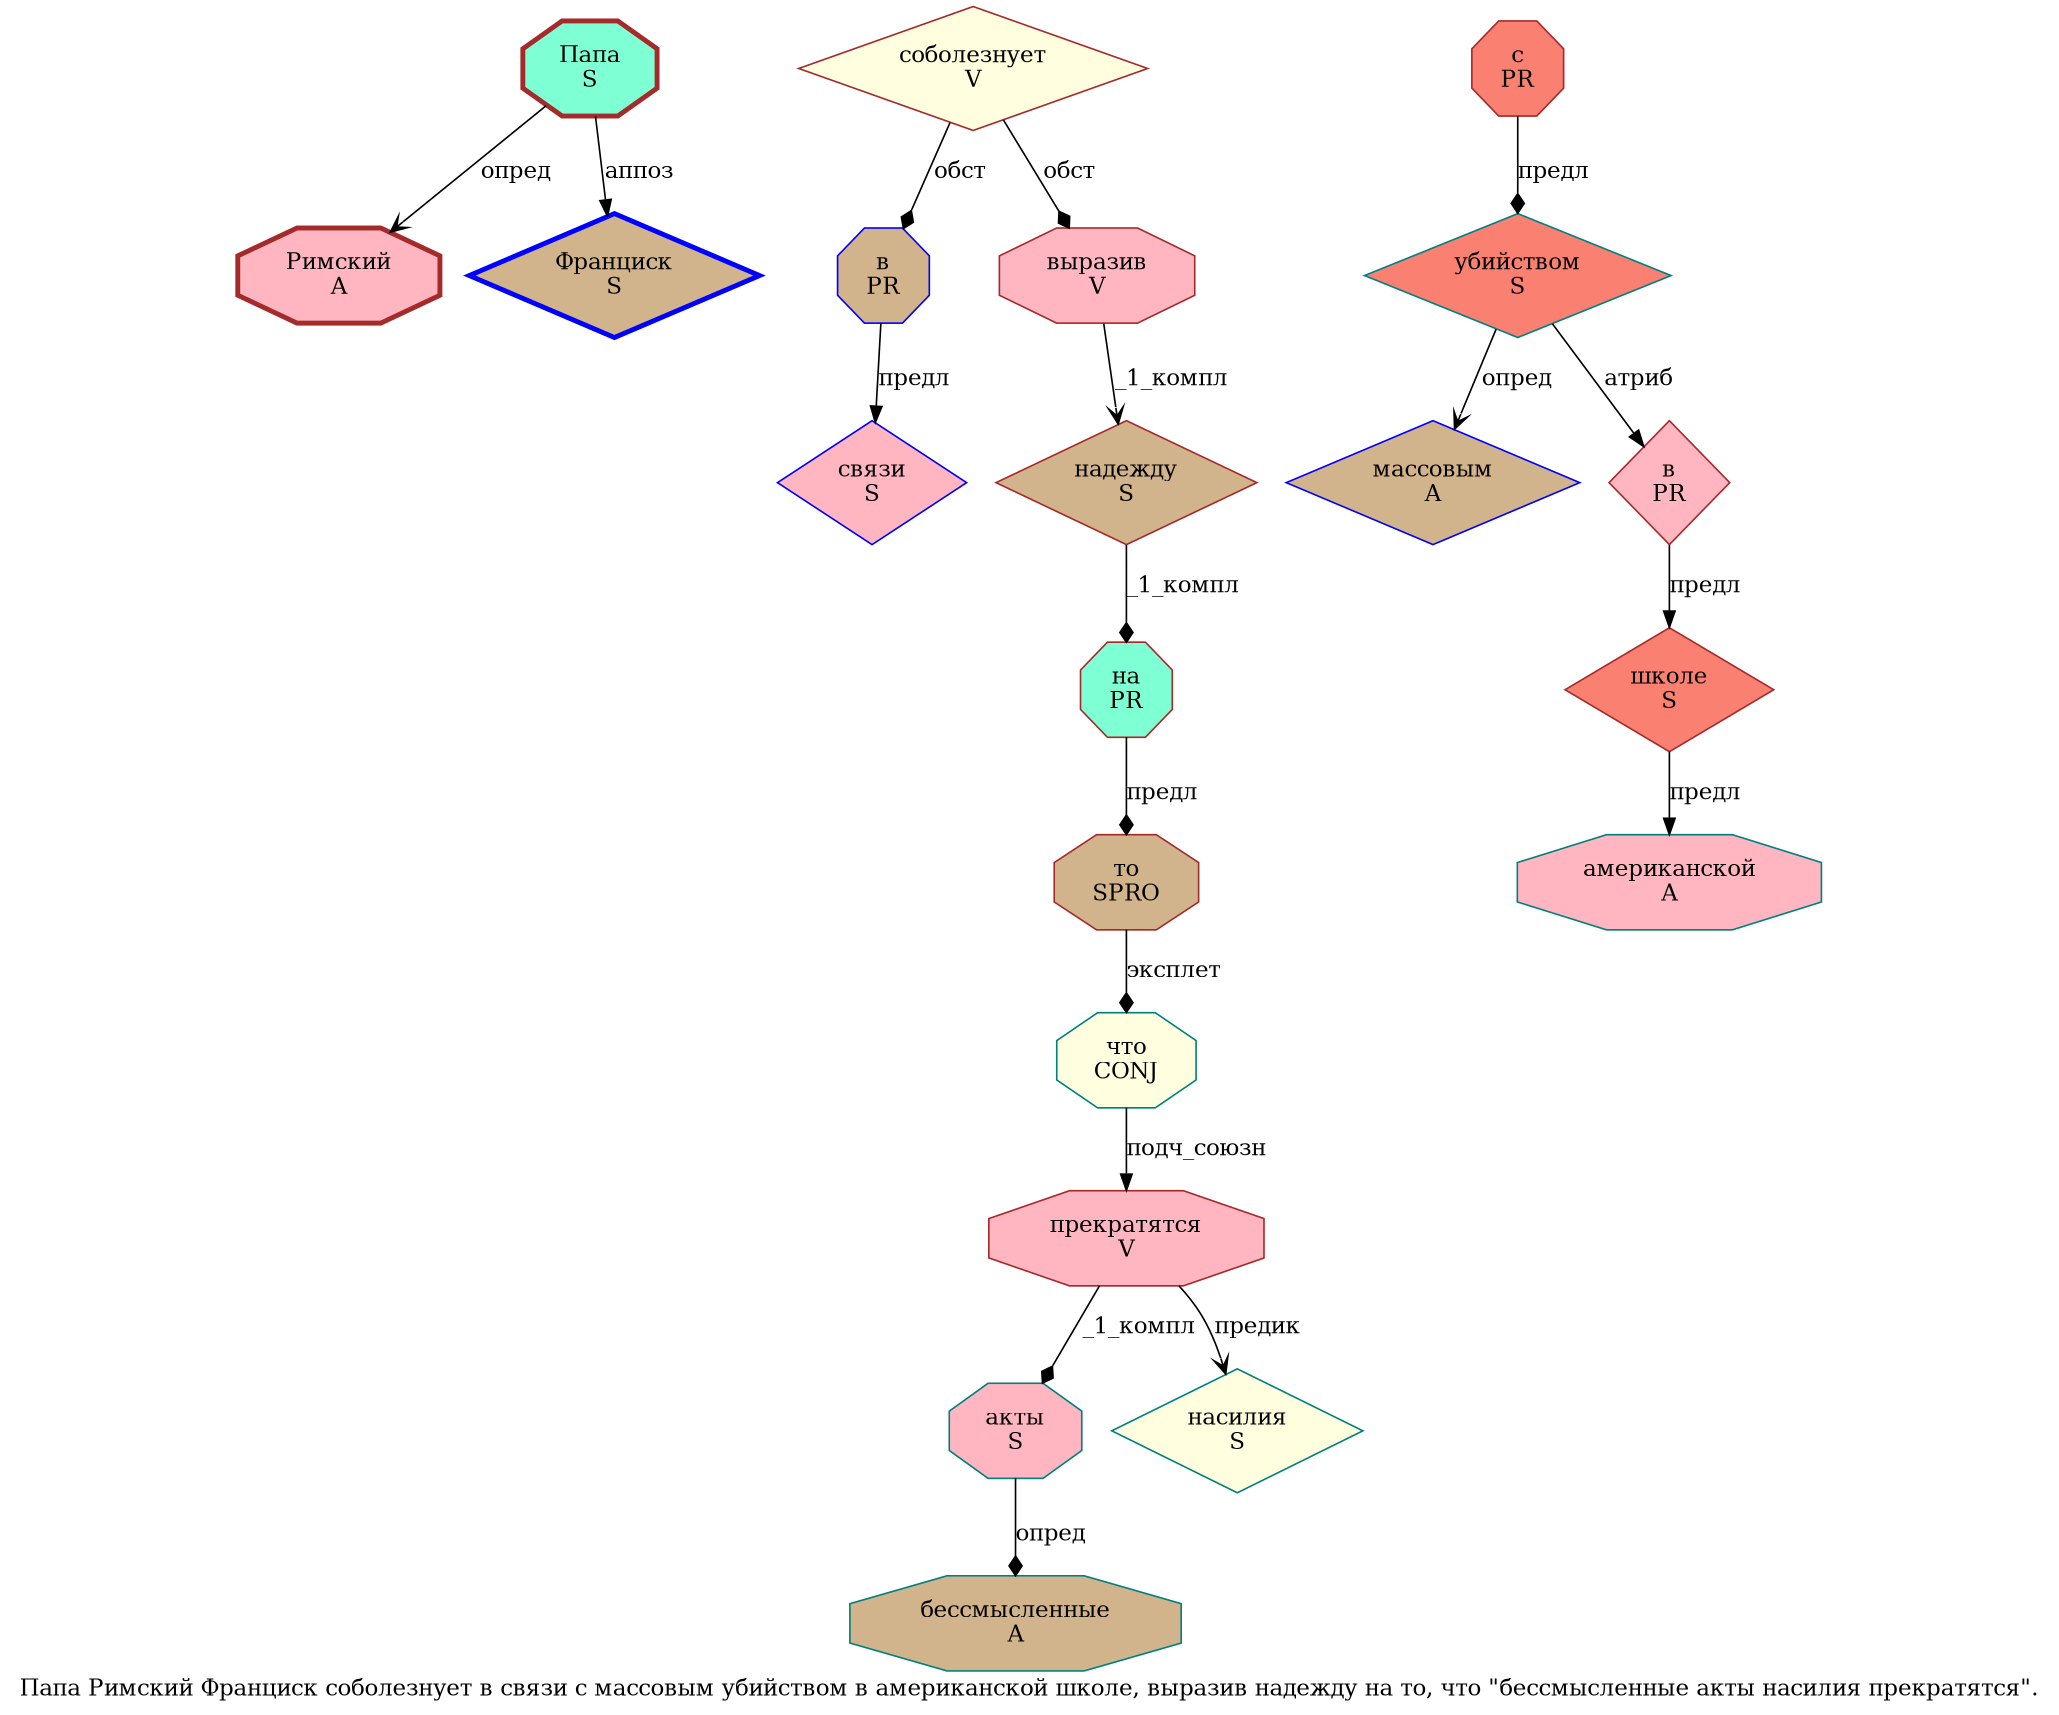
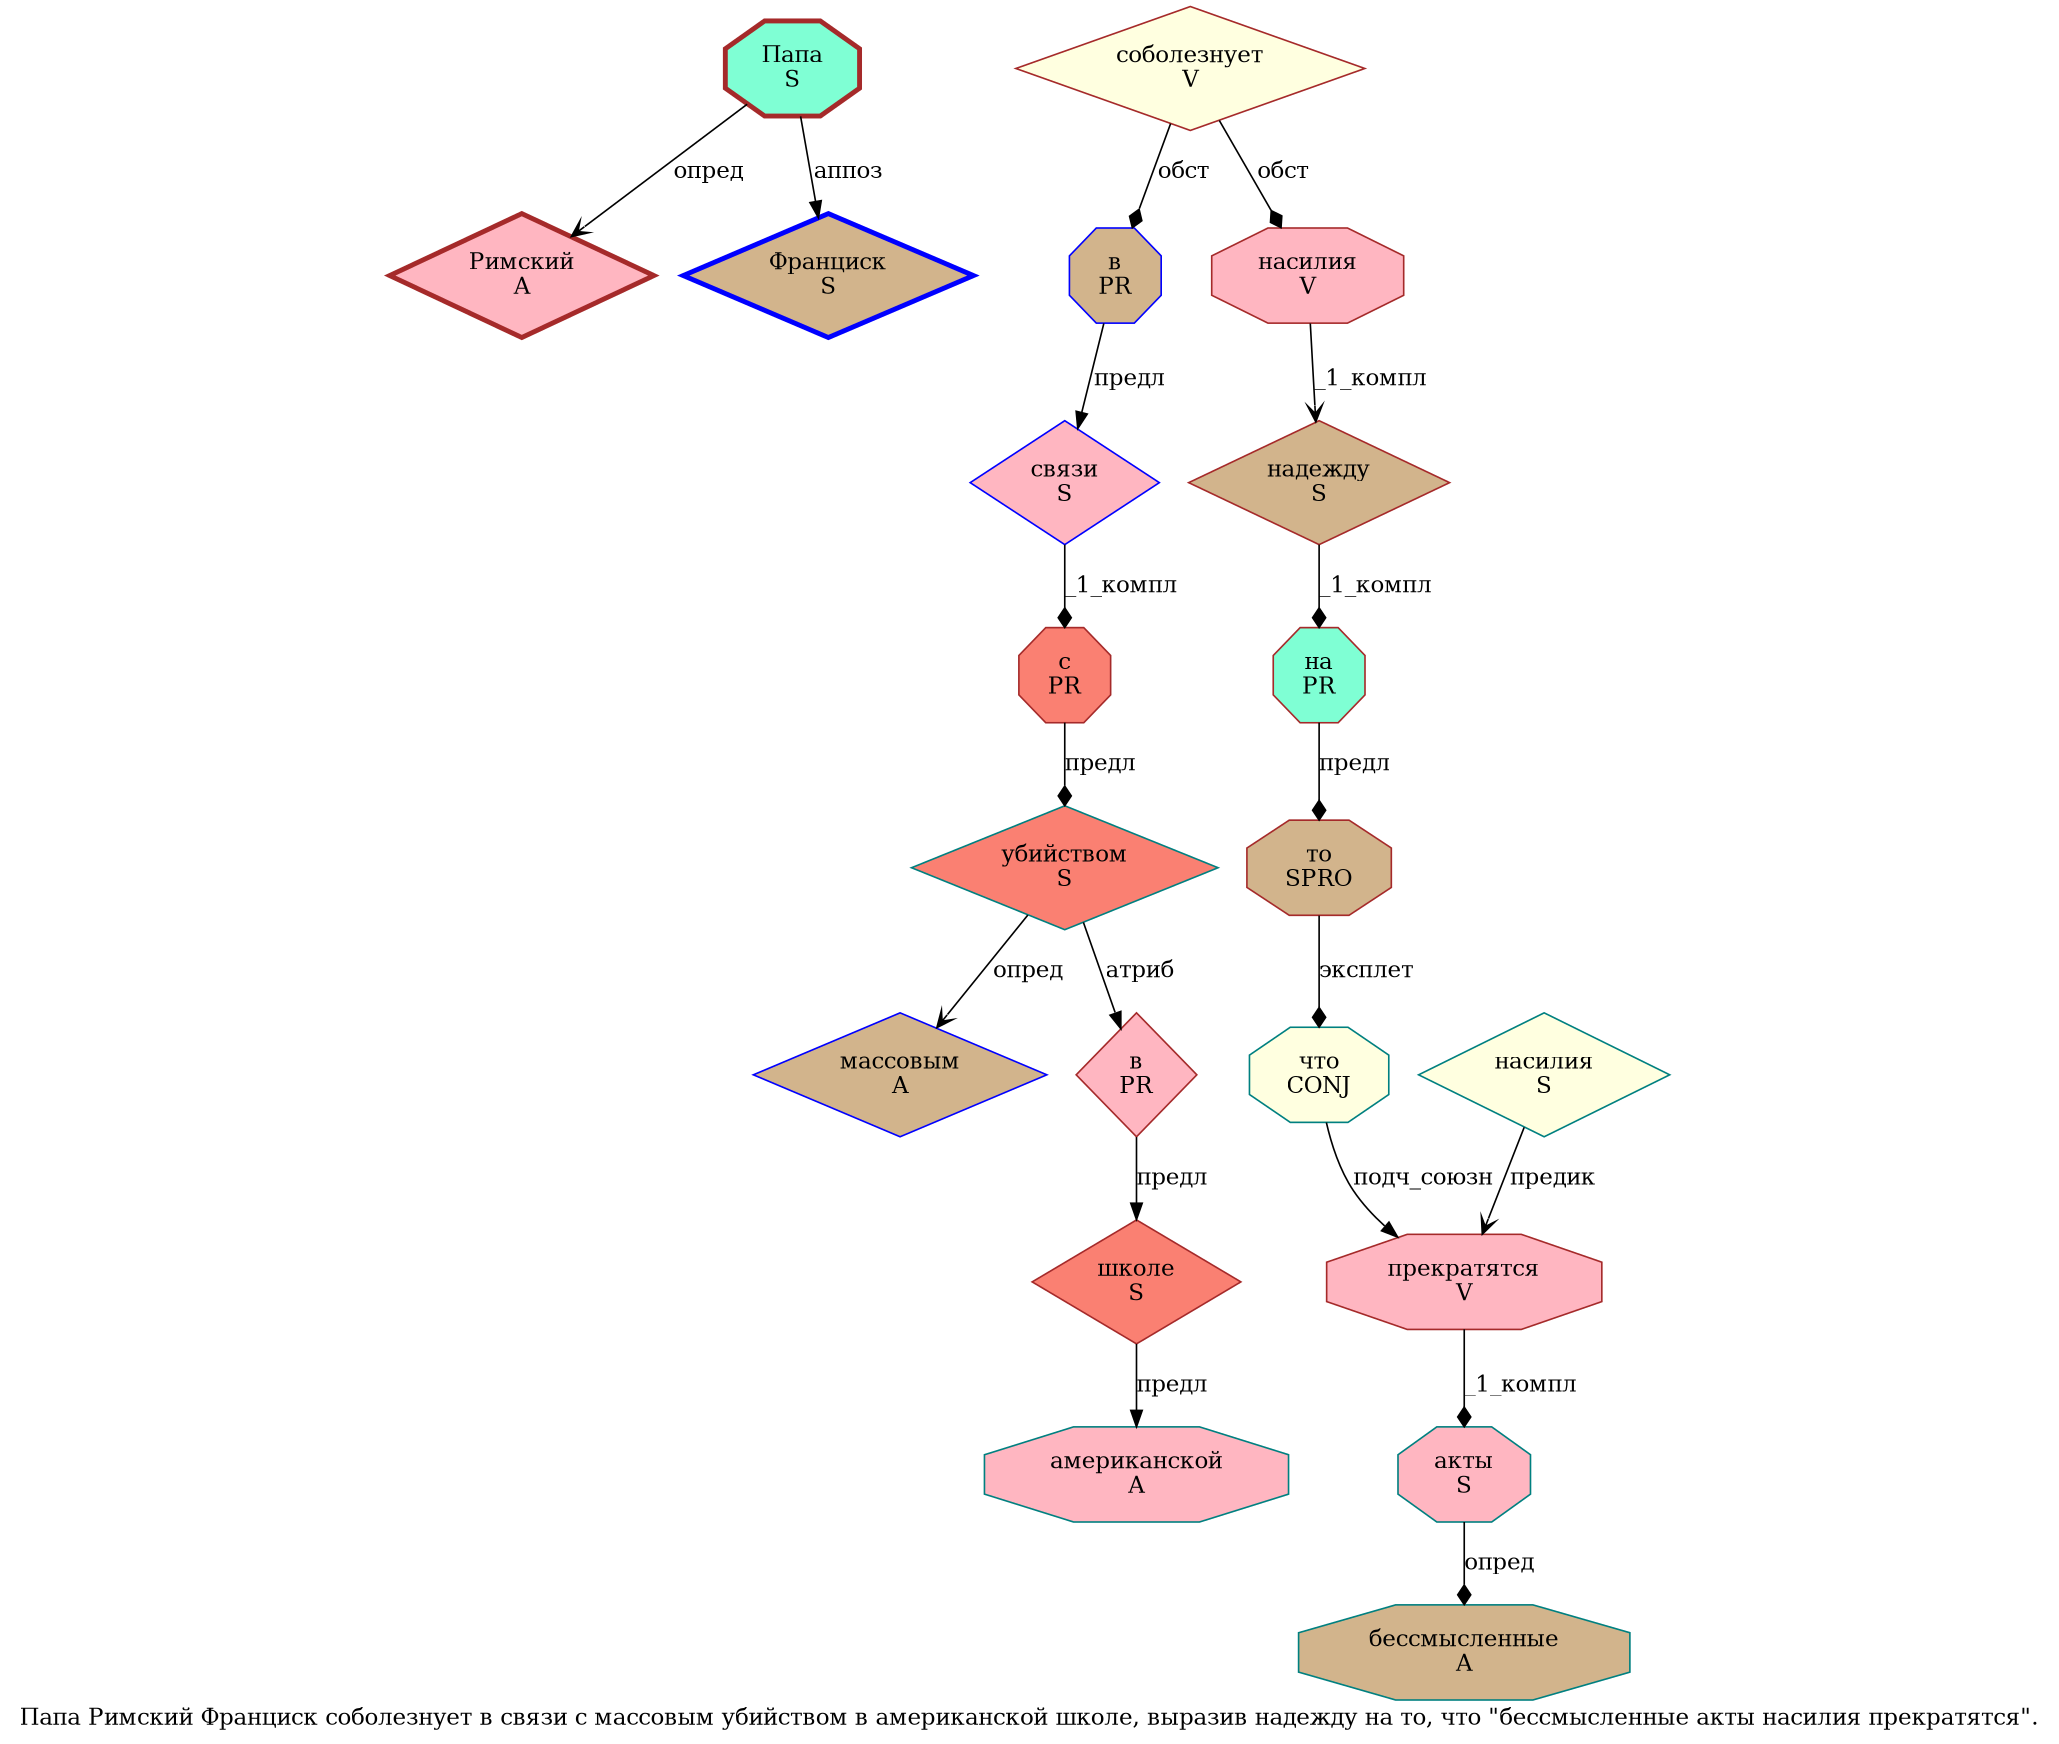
(339, 276) -> (522, 276)
(1097, 276) -> (1308, 276)
none -> (1065, 576)
(1204, 1320) -> (1506, 1173)
